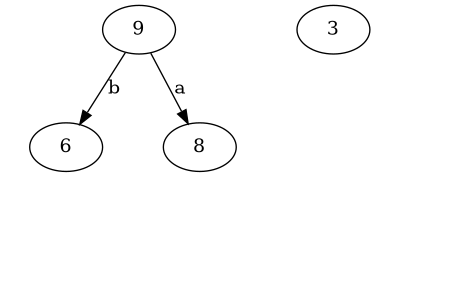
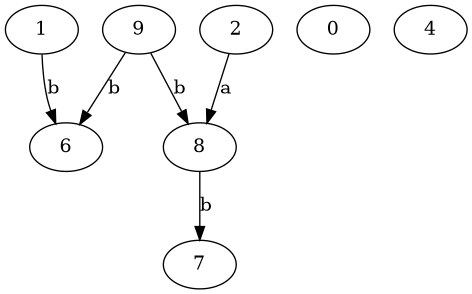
none -> (42, 30)
none -> (236, 30)
(333, 30) -> (333, 30)
none -> (431, 30)
(180, 88) -> (180, 88)
none -> (200, 265)
